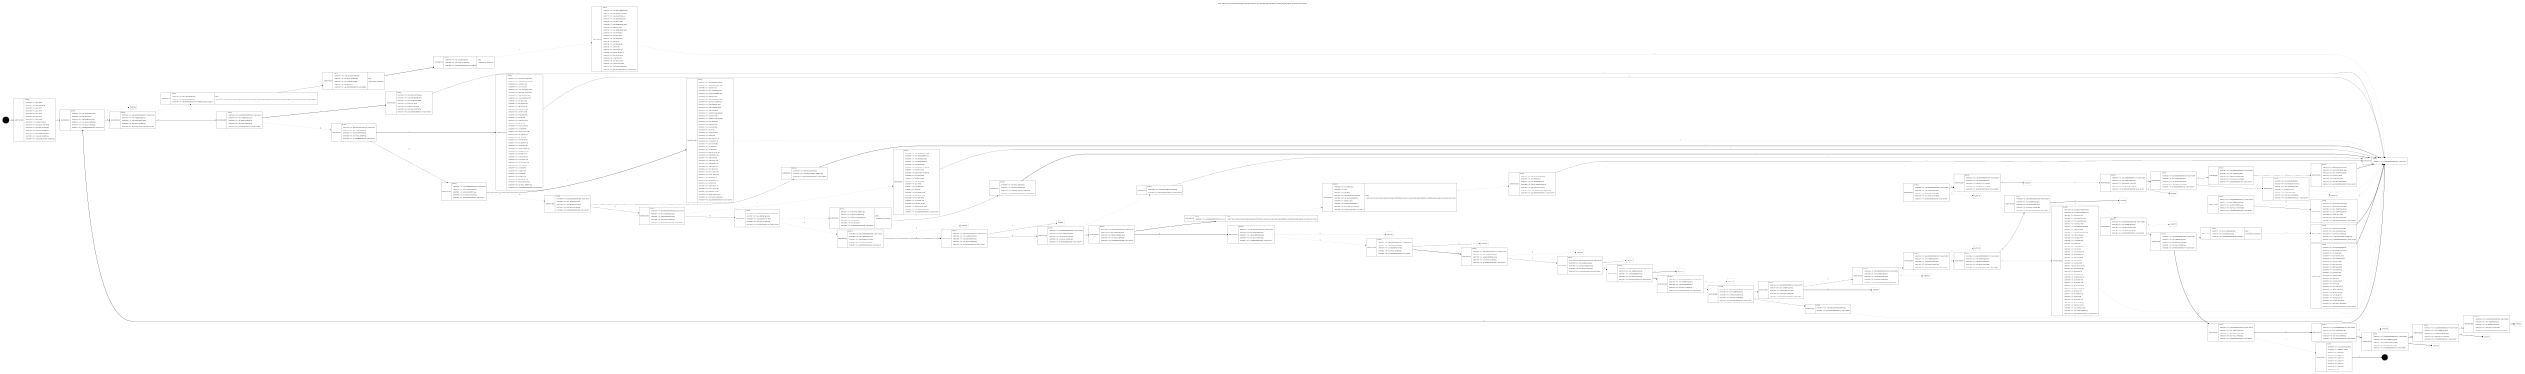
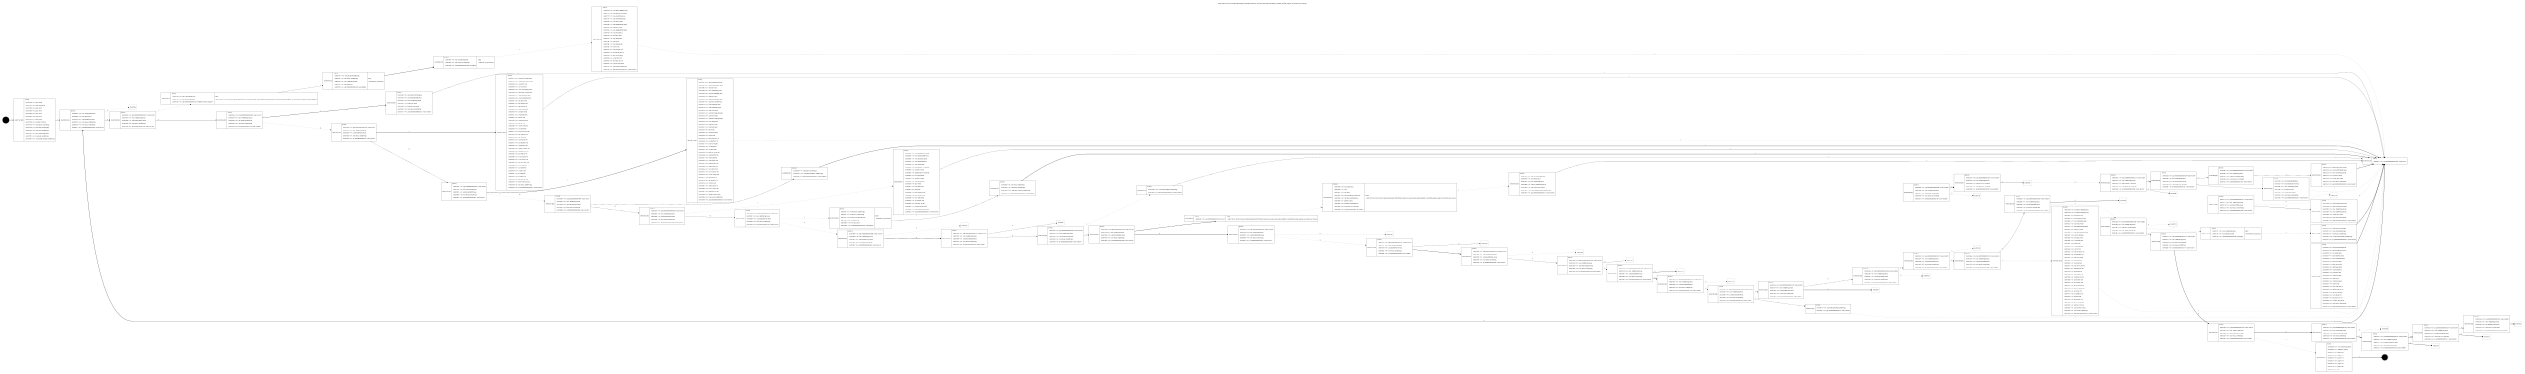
(2198, 238) -> (2173, 230)
